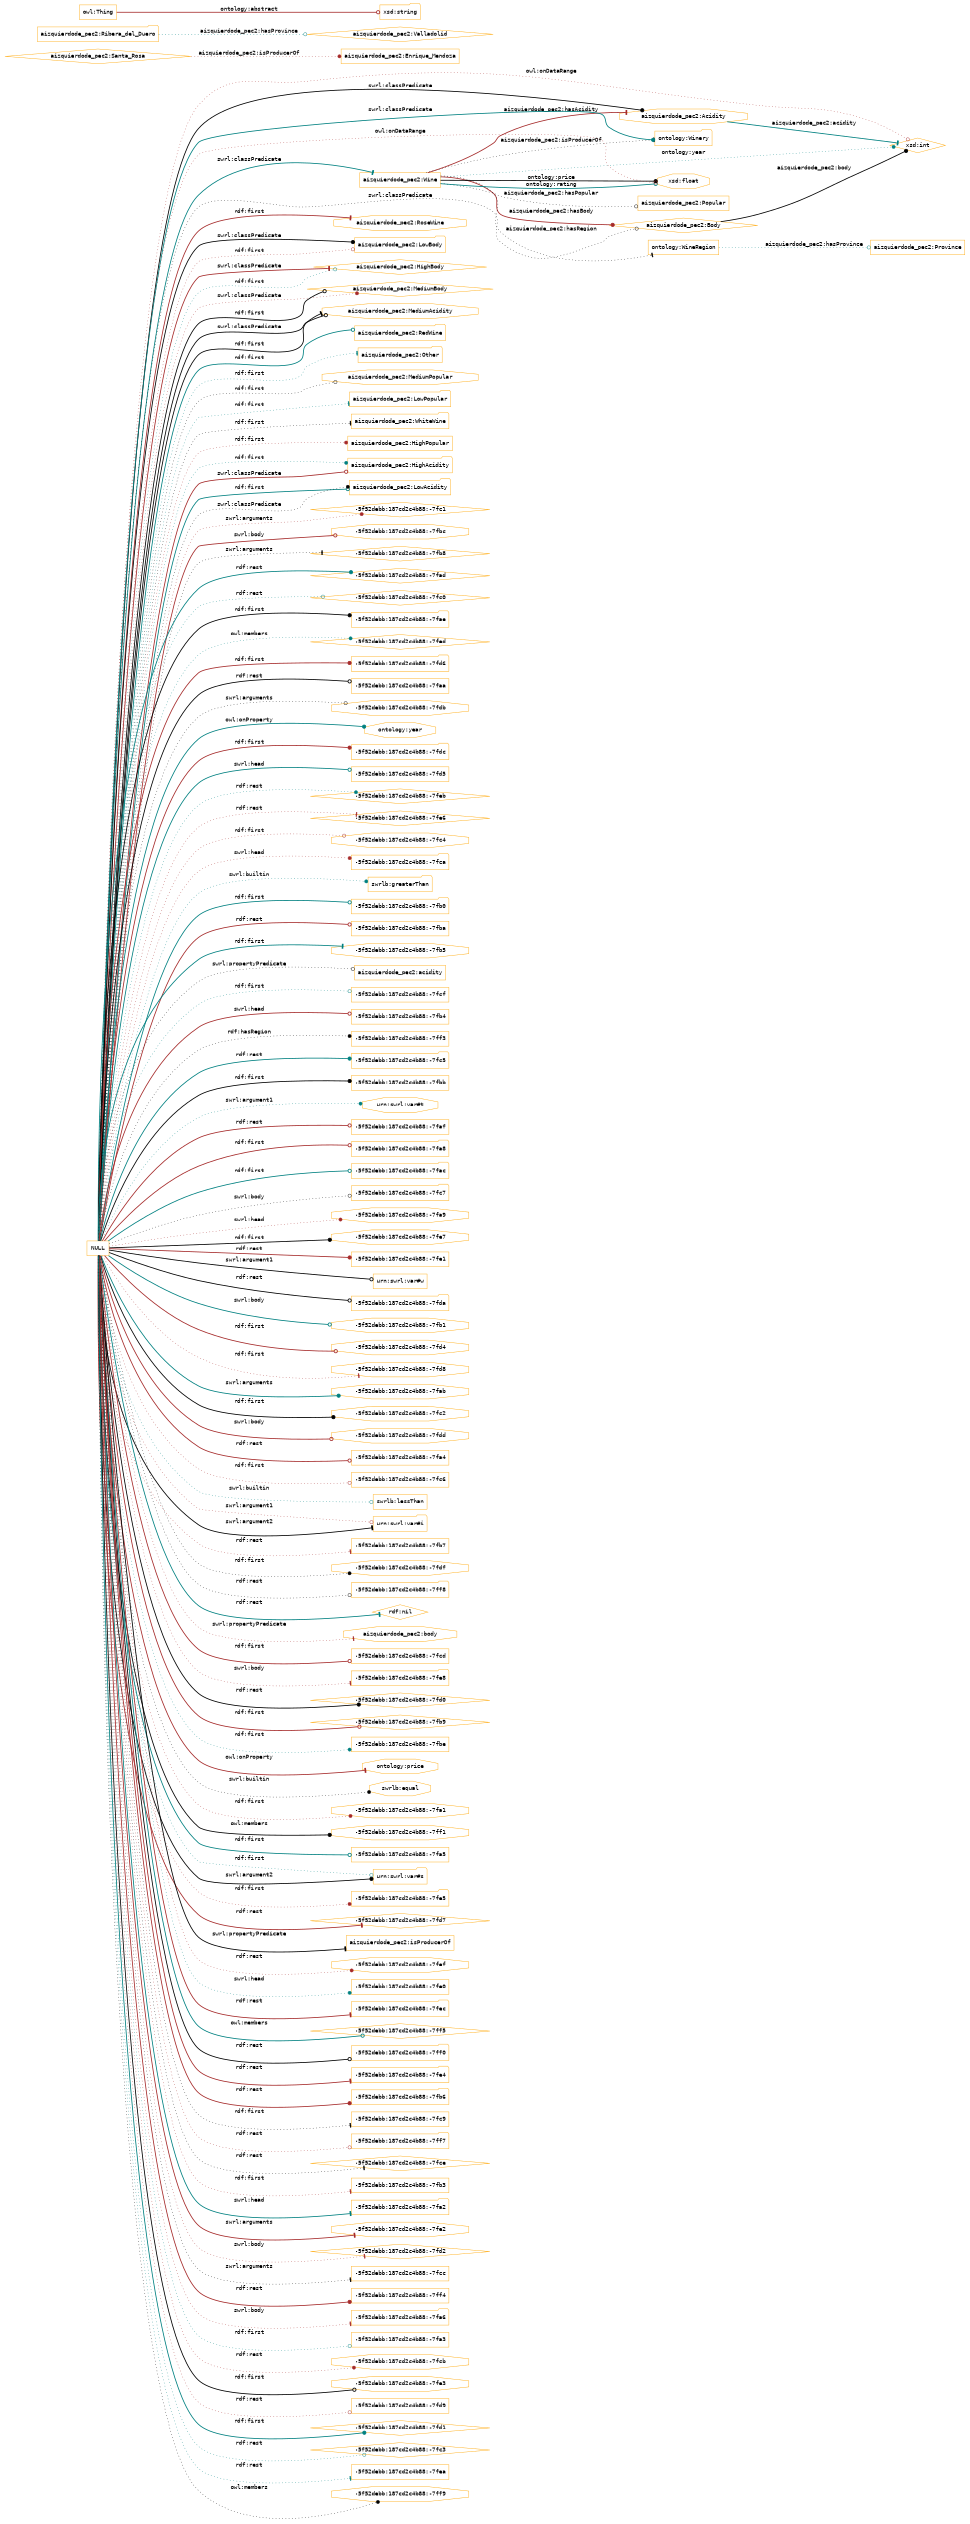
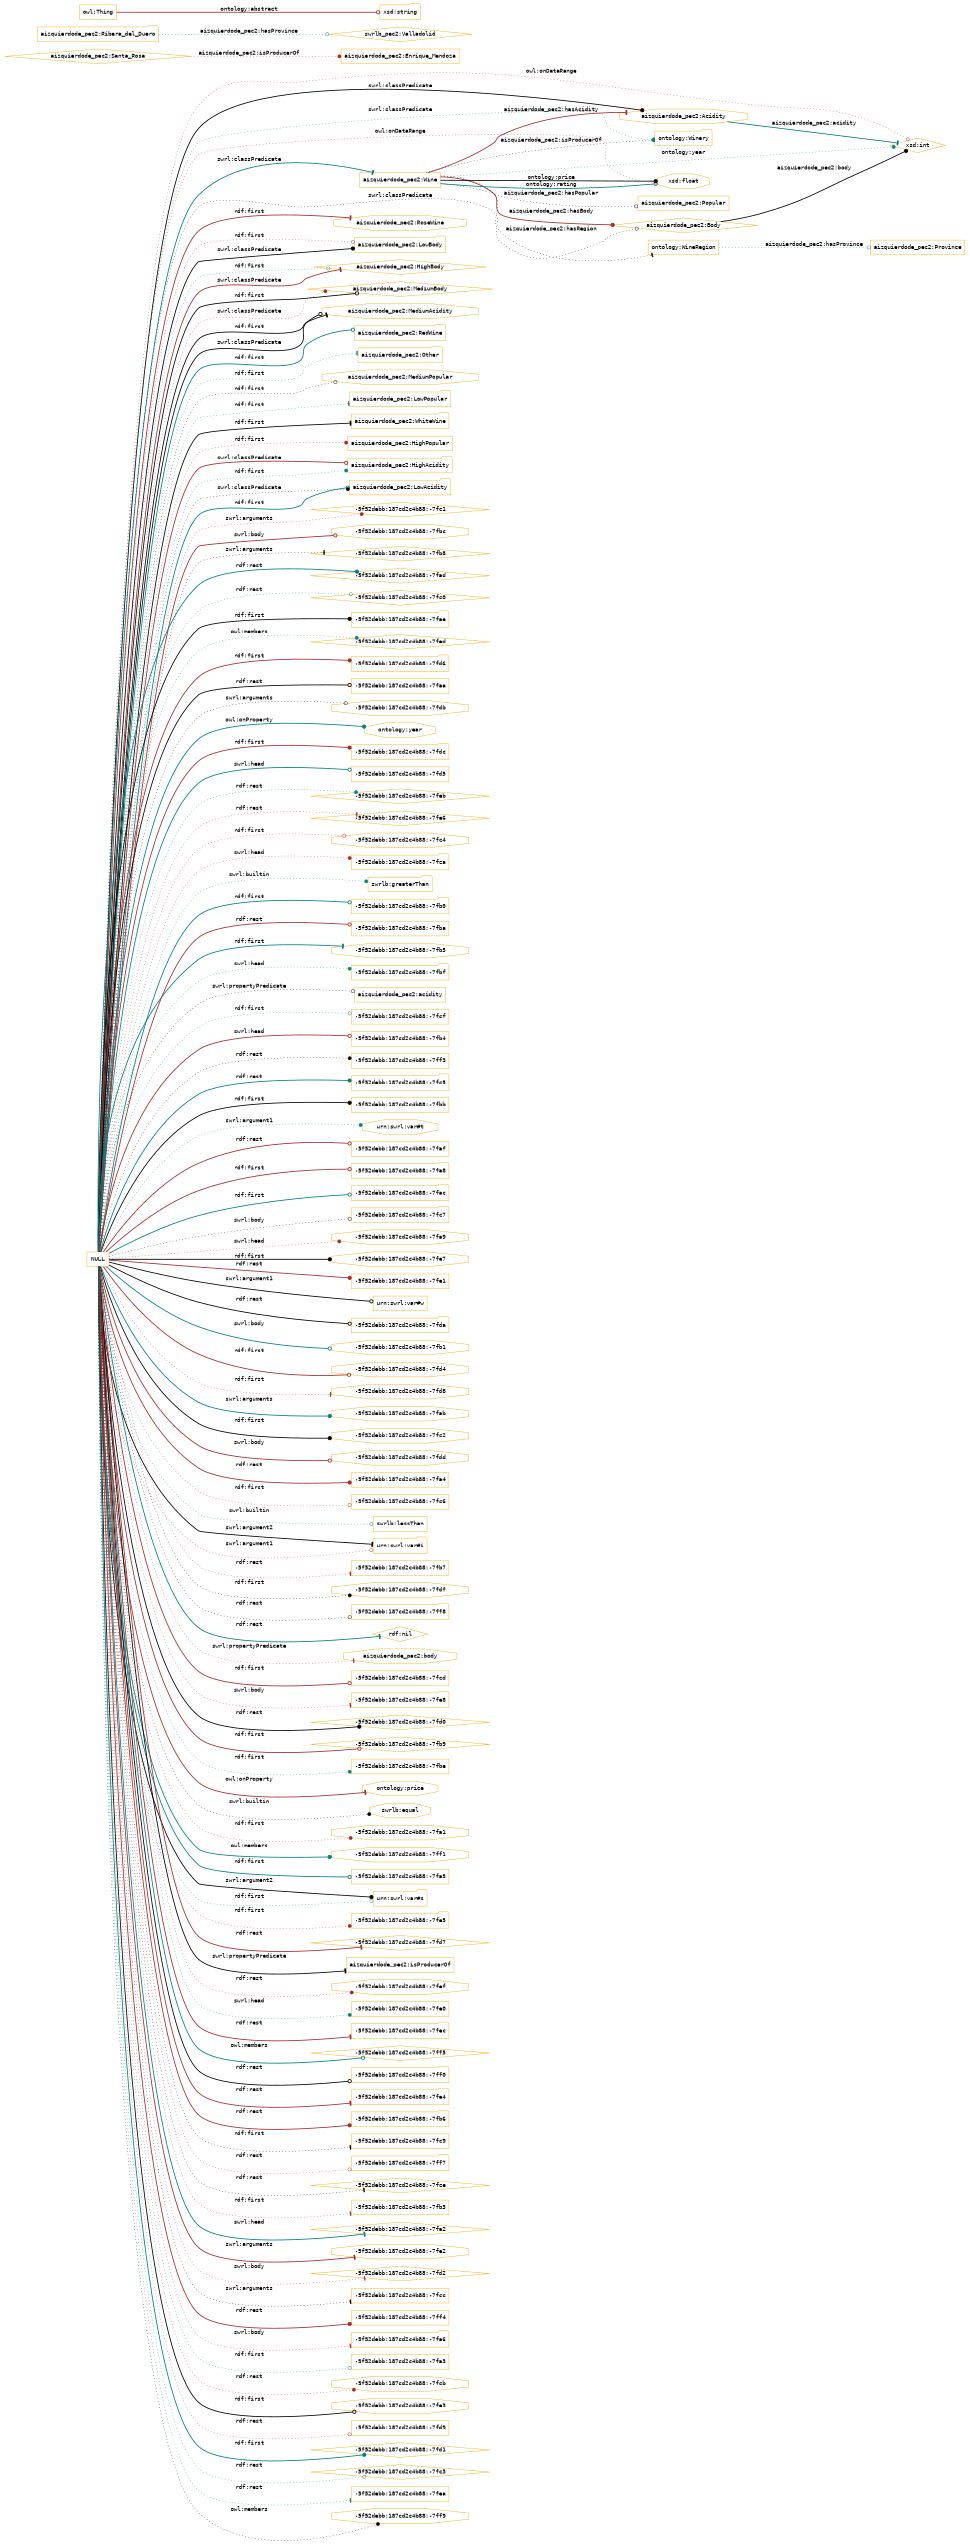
(400, 34) -> (400, 34)
(181, 185) -> (180, 188)
(159, 567) -> (158, 570)
none -> (400, 973)
(249, 1032) -> (249, 1055)
(172, 1424) -> (169, 1442)
(152, 1736) -> (157, 1772)
(400, 2207) -> (400, 2229)
